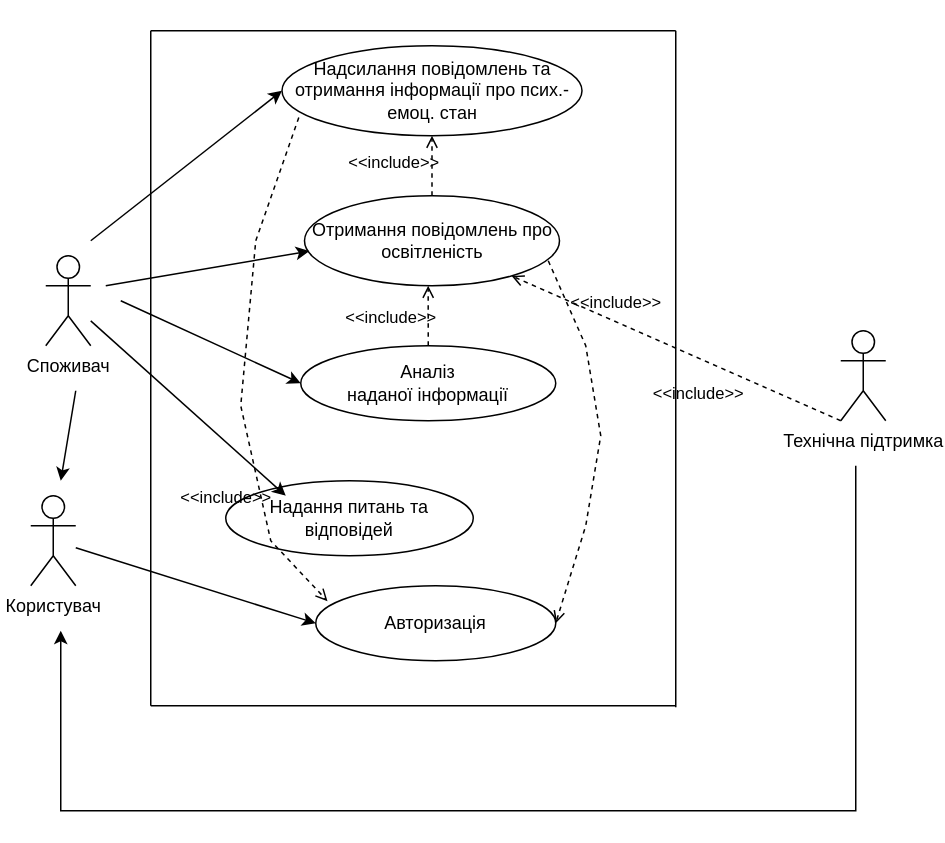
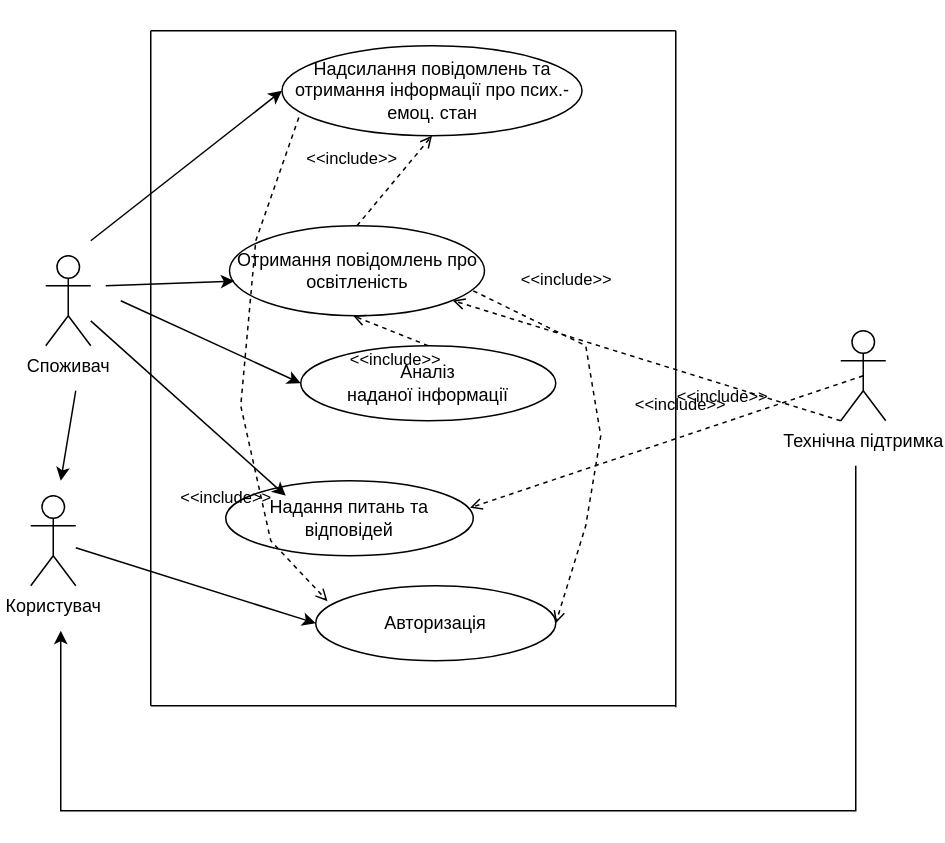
(432, 241) -> (357, 271)
none -> (627, 455)
